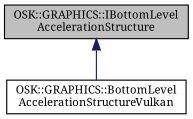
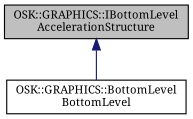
(96, 97) -> (96, 97)
